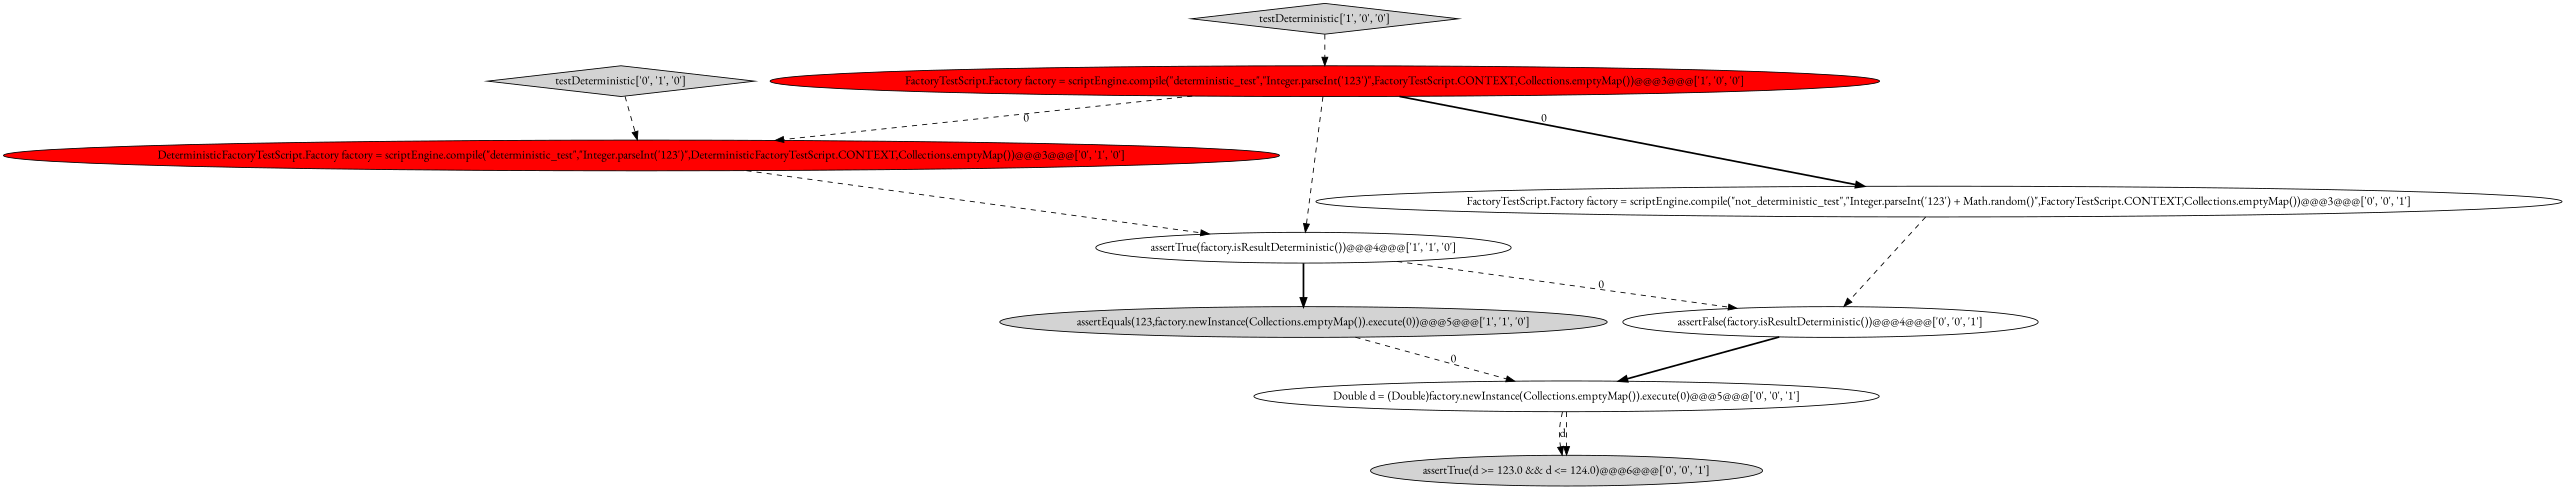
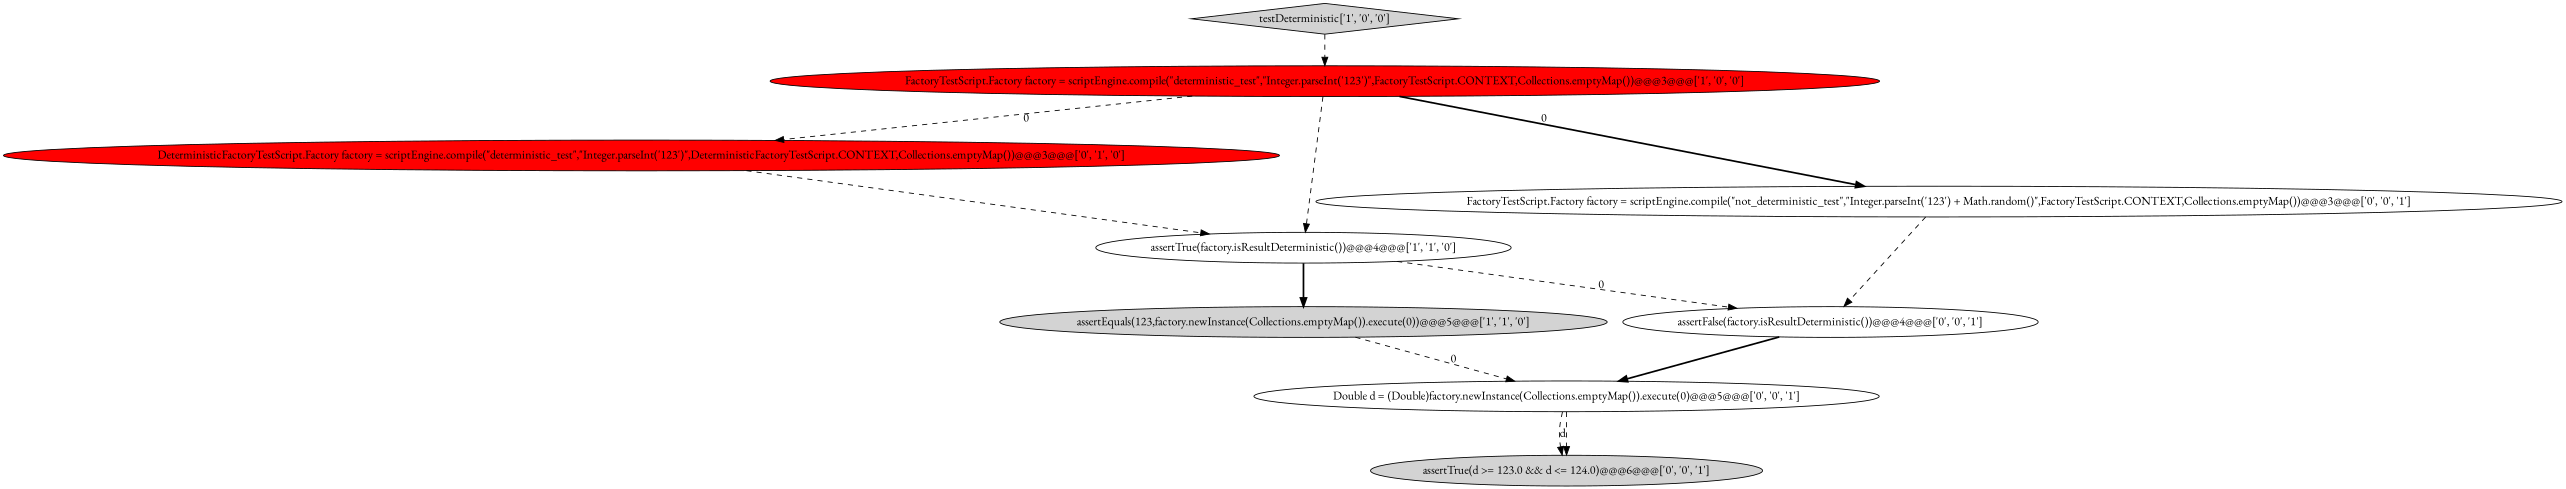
(621, 81) -> none
